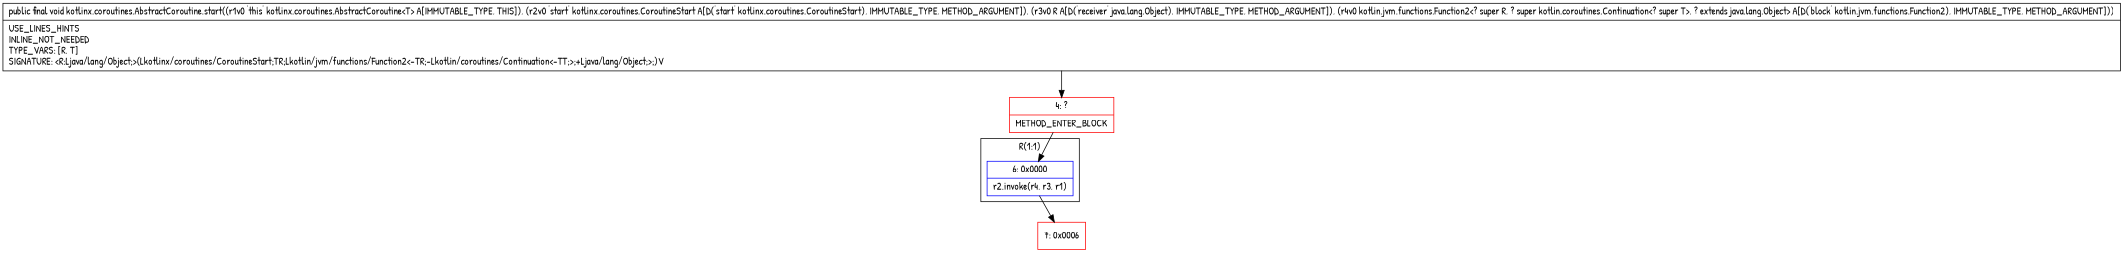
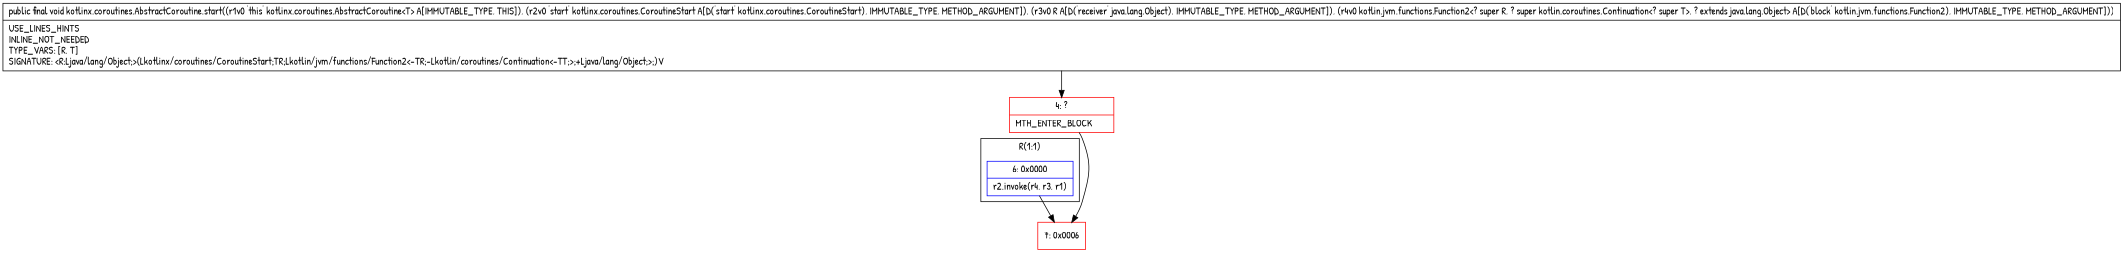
(1062, 123) -> (1054, 123)
(1047, 144) -> (1088, 175)
